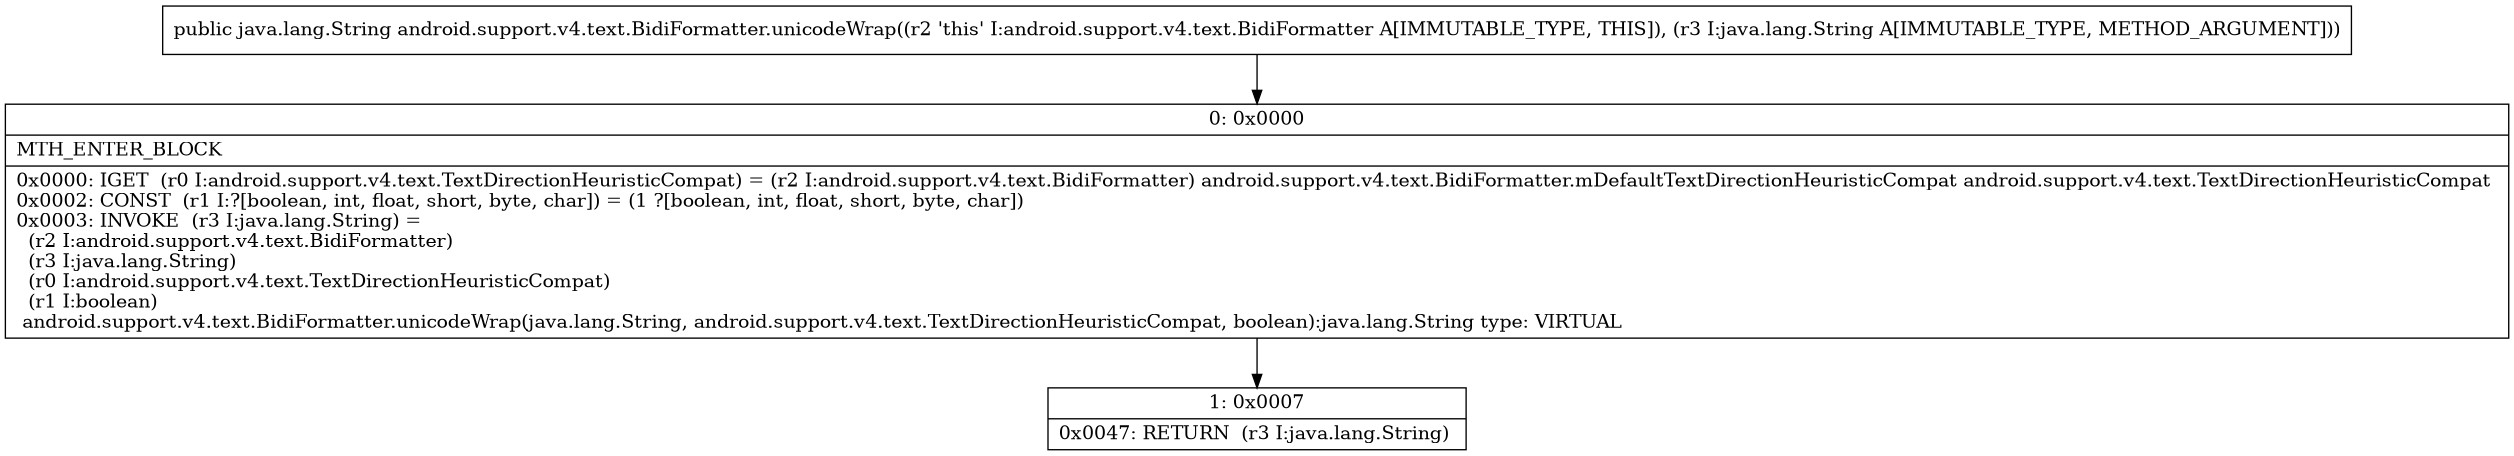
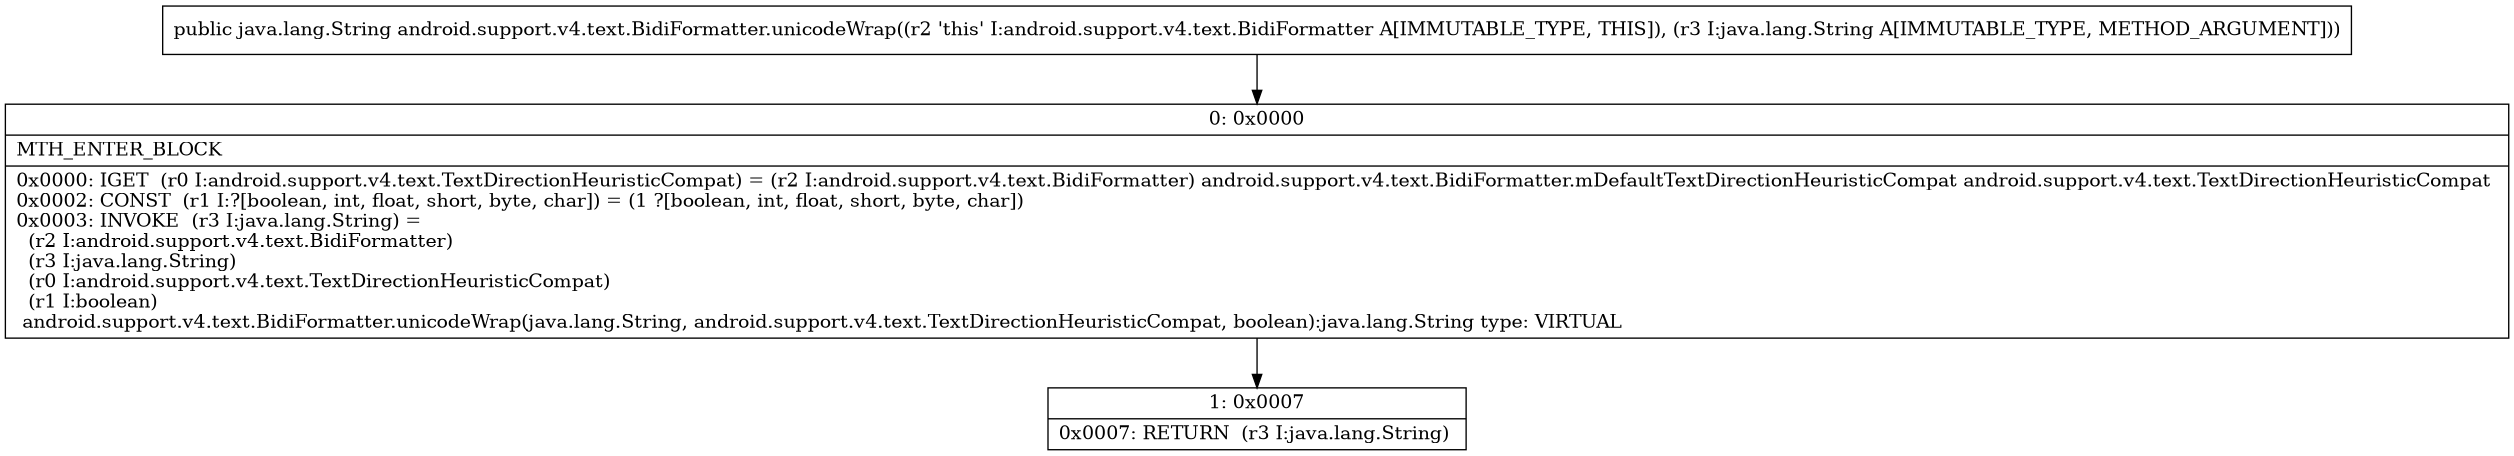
(1257, 434) -> (1257, 434)
